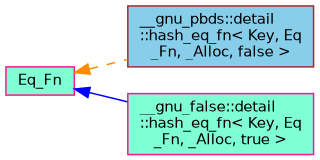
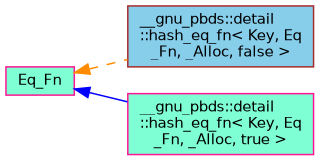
(221, 124) -> (221, 124)
